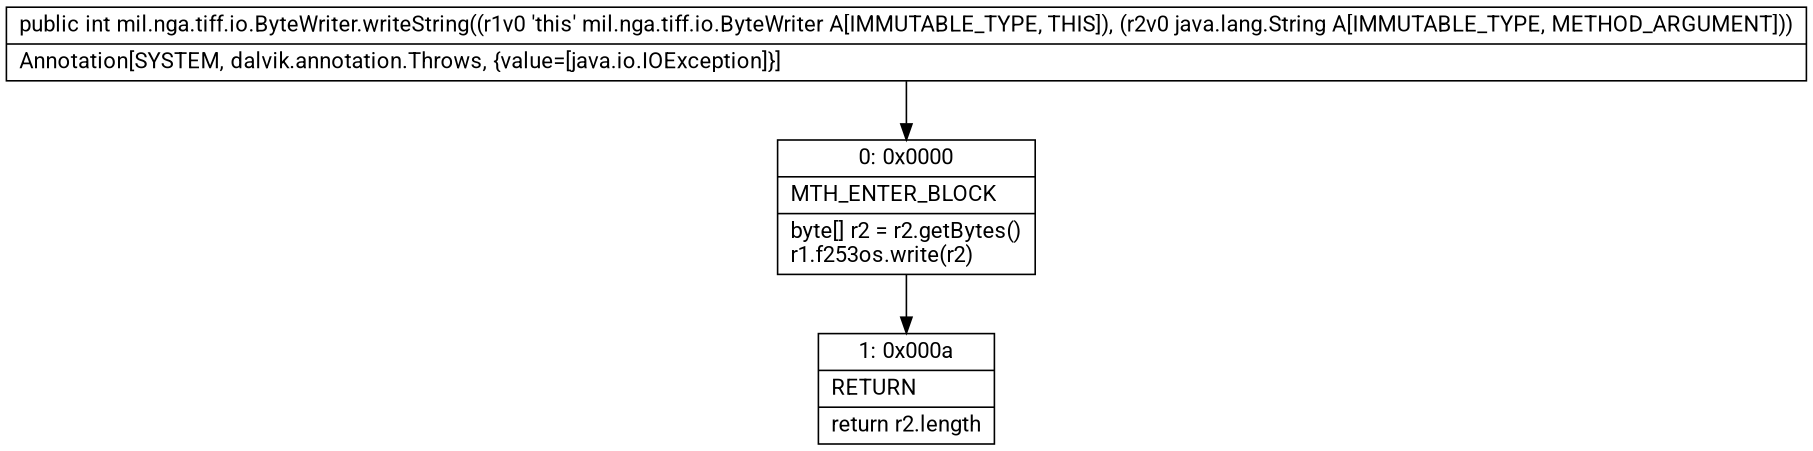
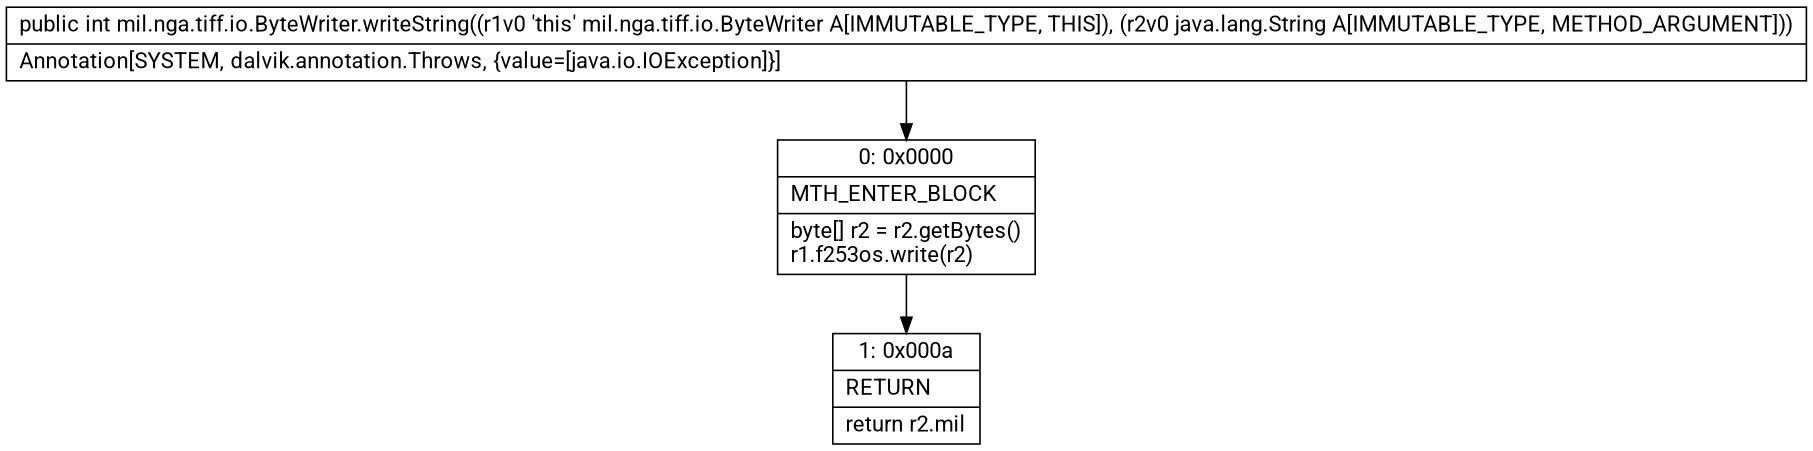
(906, 425) -> (906, 425)
